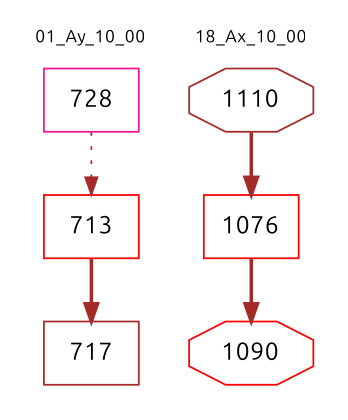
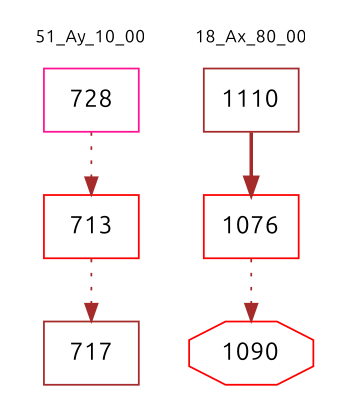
(91, 38) -> (91, 38)
(251, 38) -> (251, 38)
(251, 100) -> (251, 100)
(91, 281) -> (91, 281)
(251, 281) -> (251, 281)
